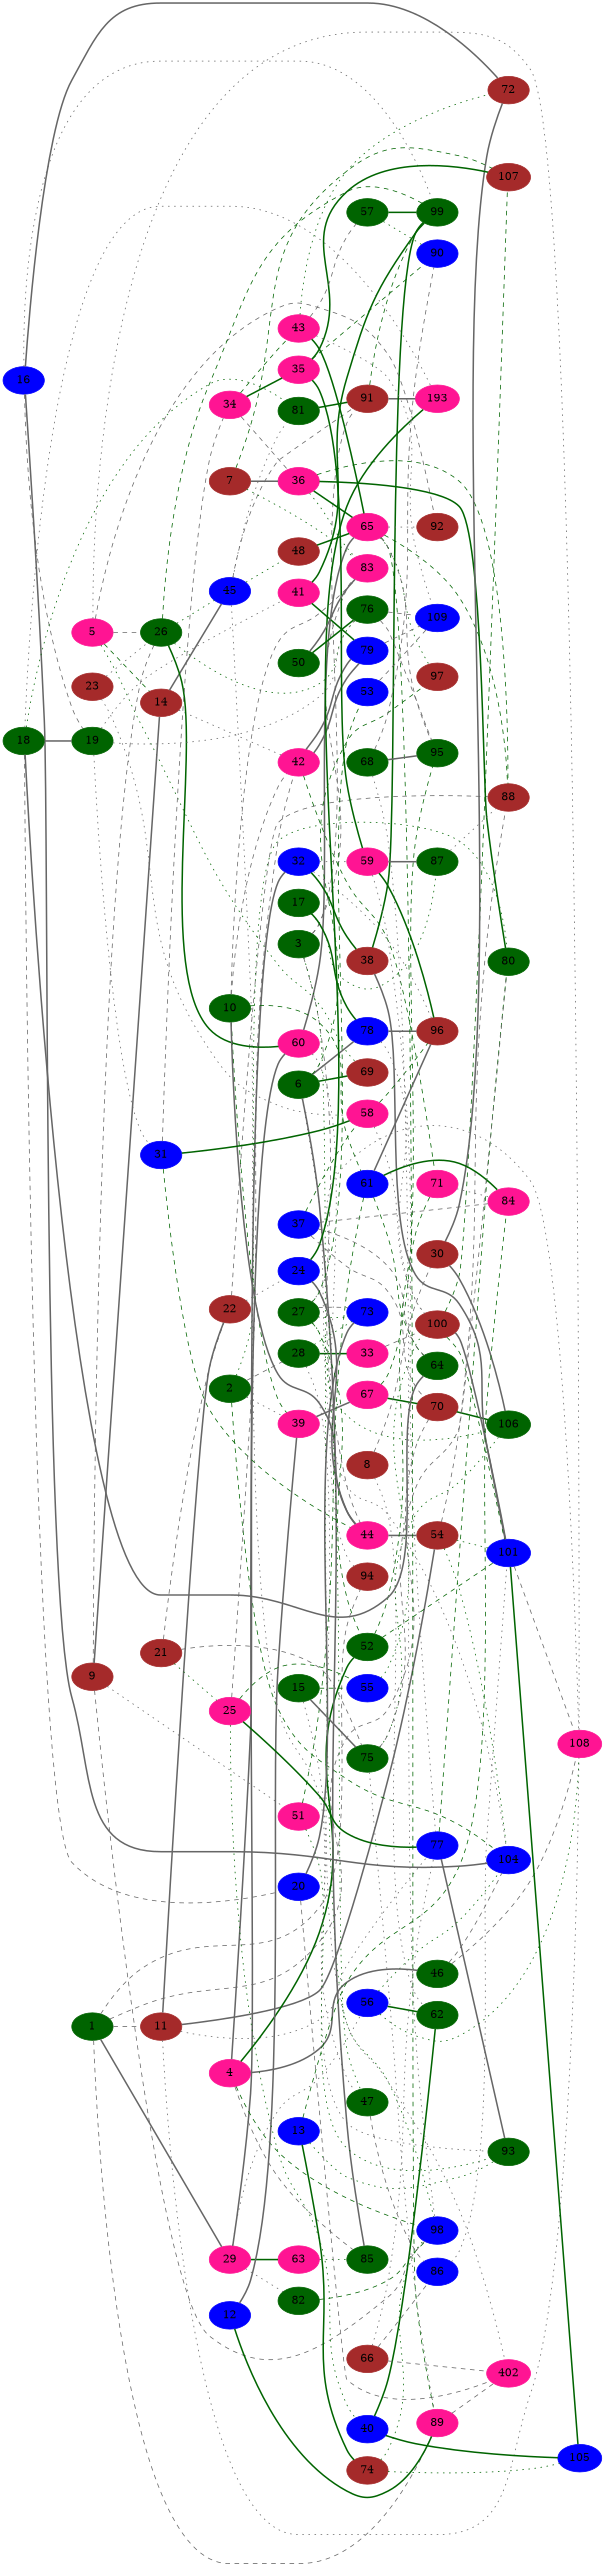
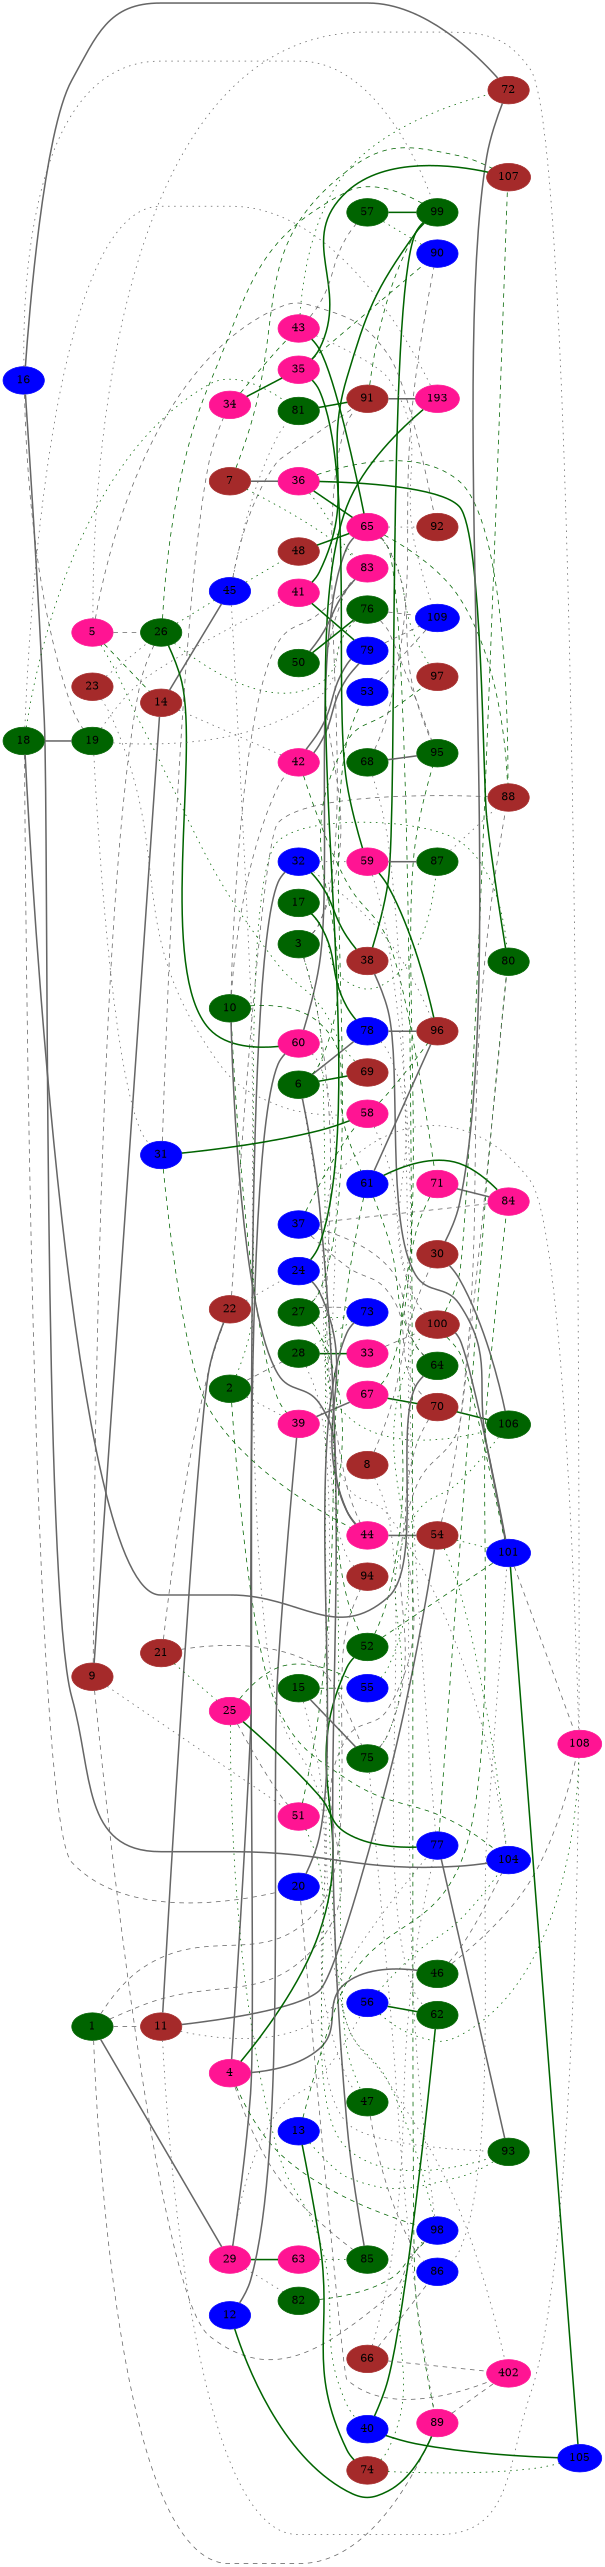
(264, 443) -> none
(479, 1194) -> (479, 1194)
(256, 1235) -> (261, 1765)
